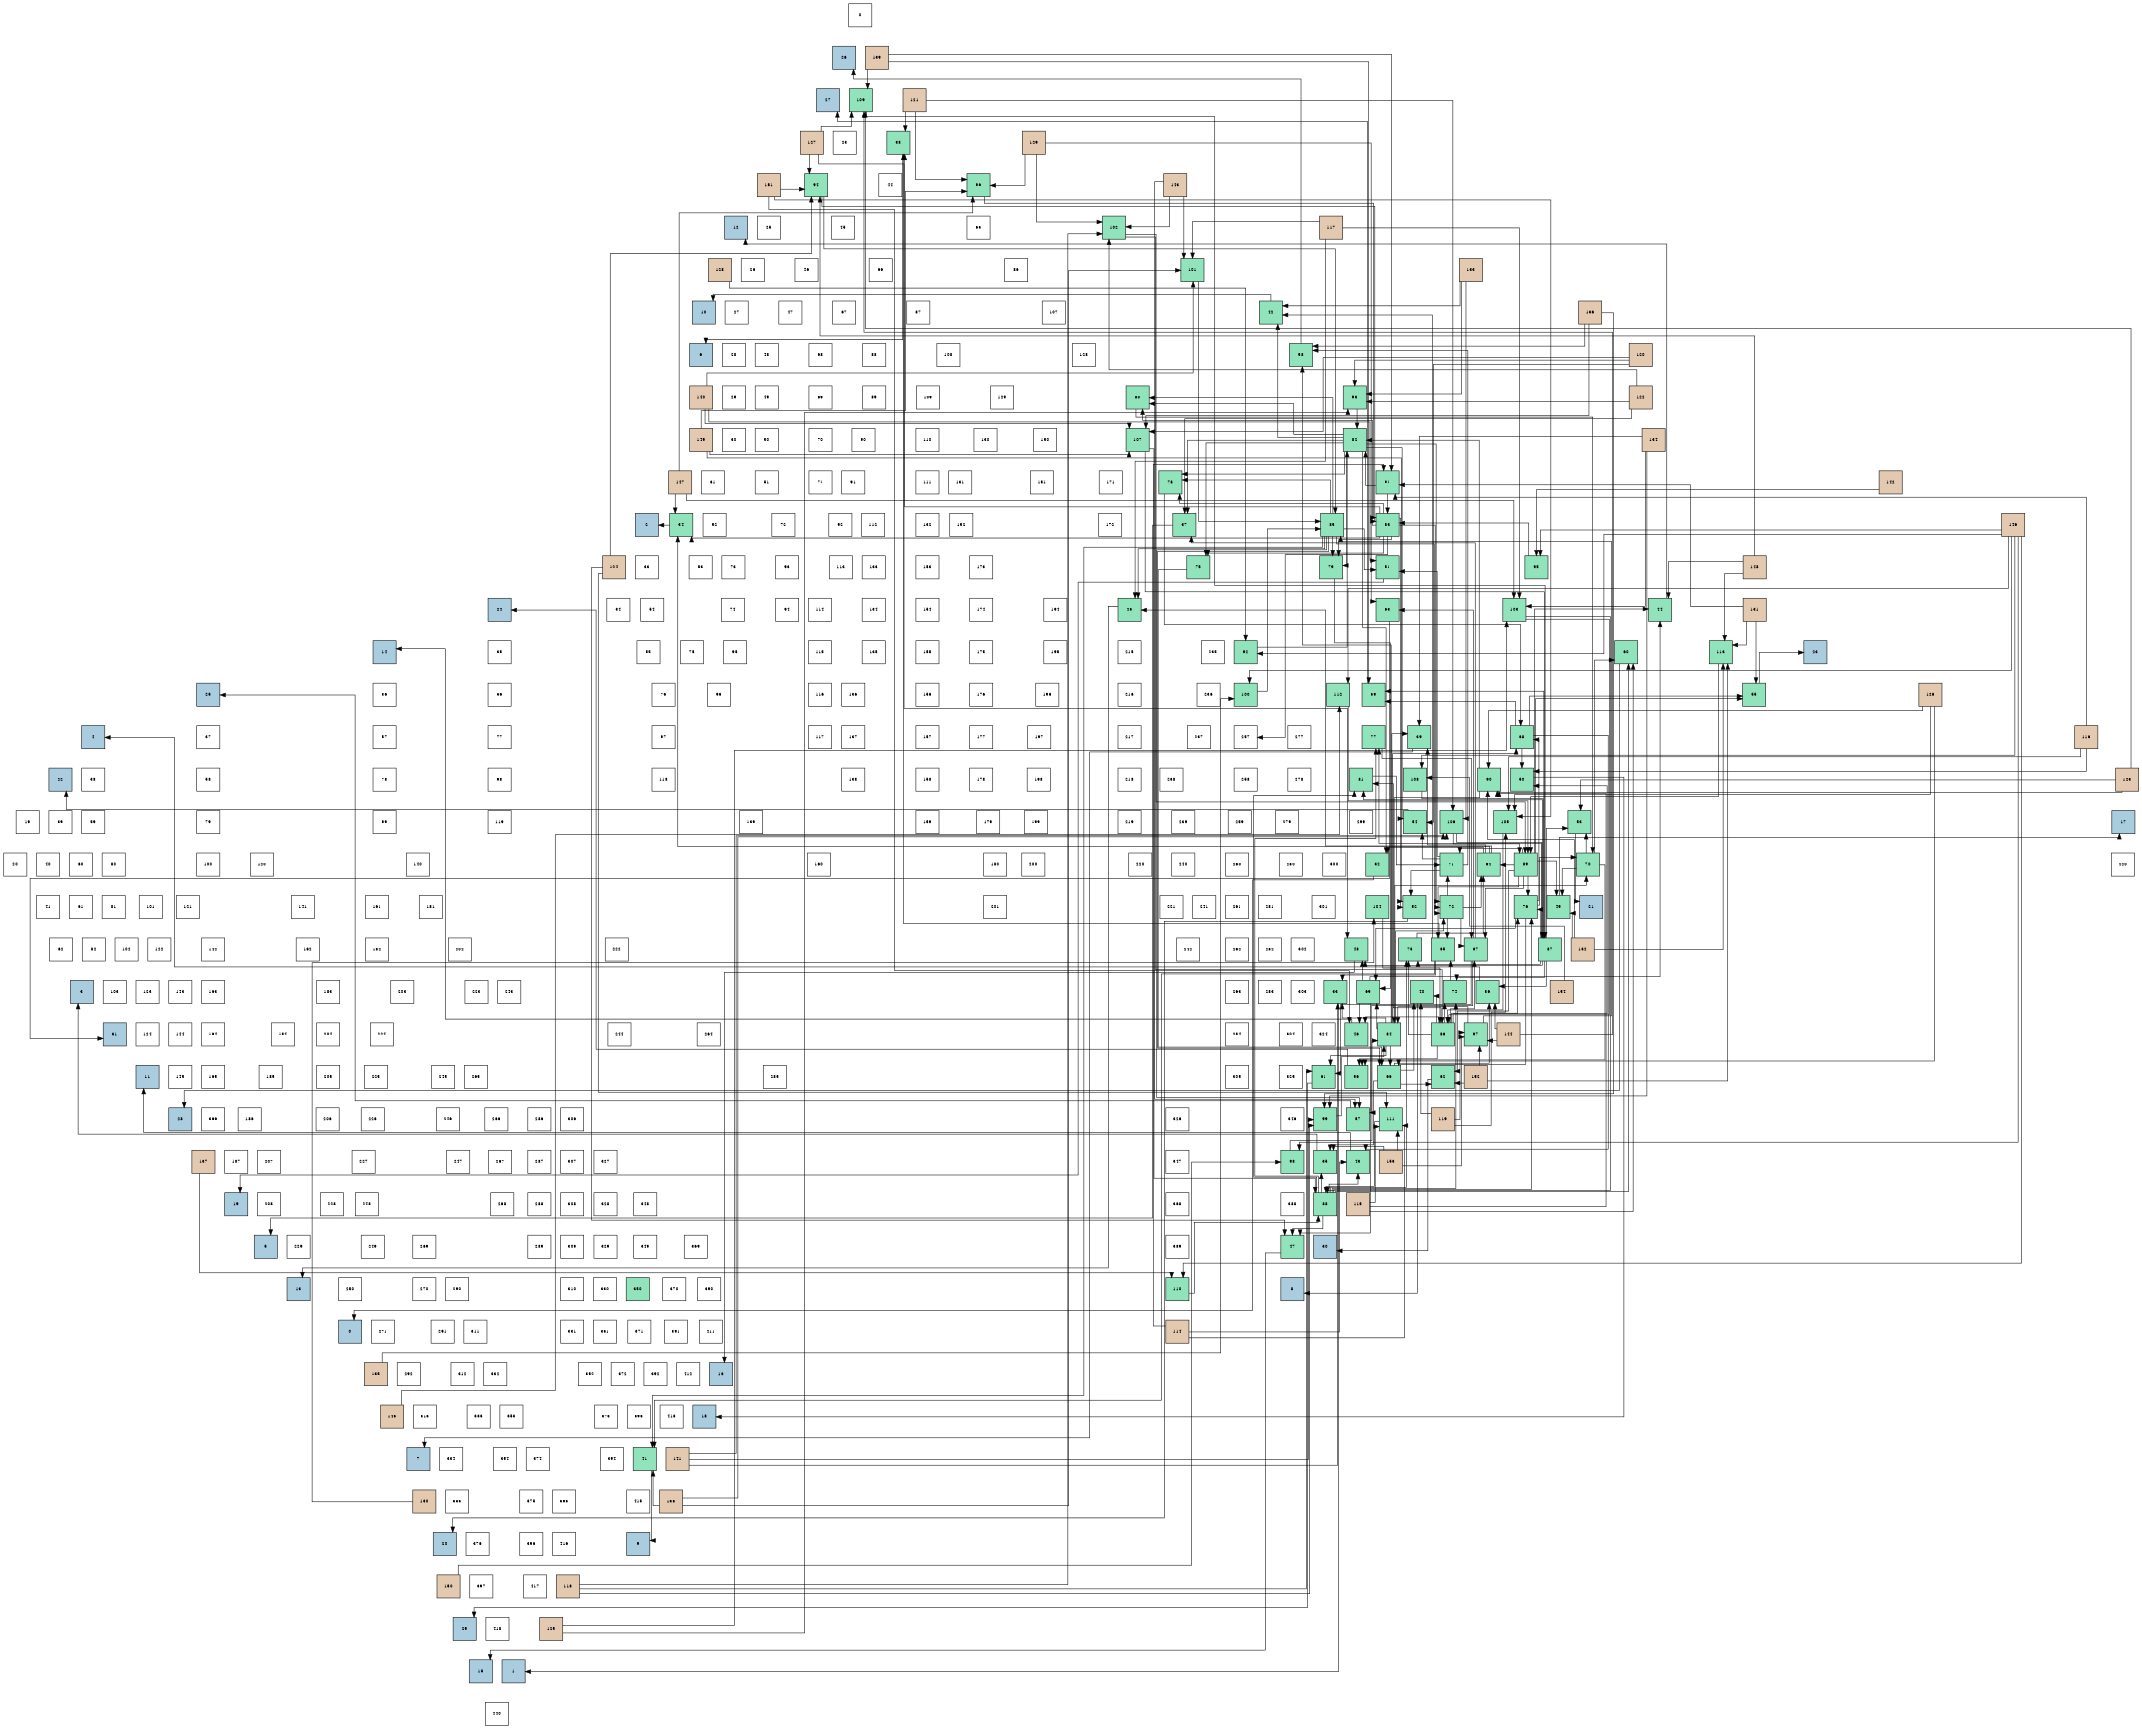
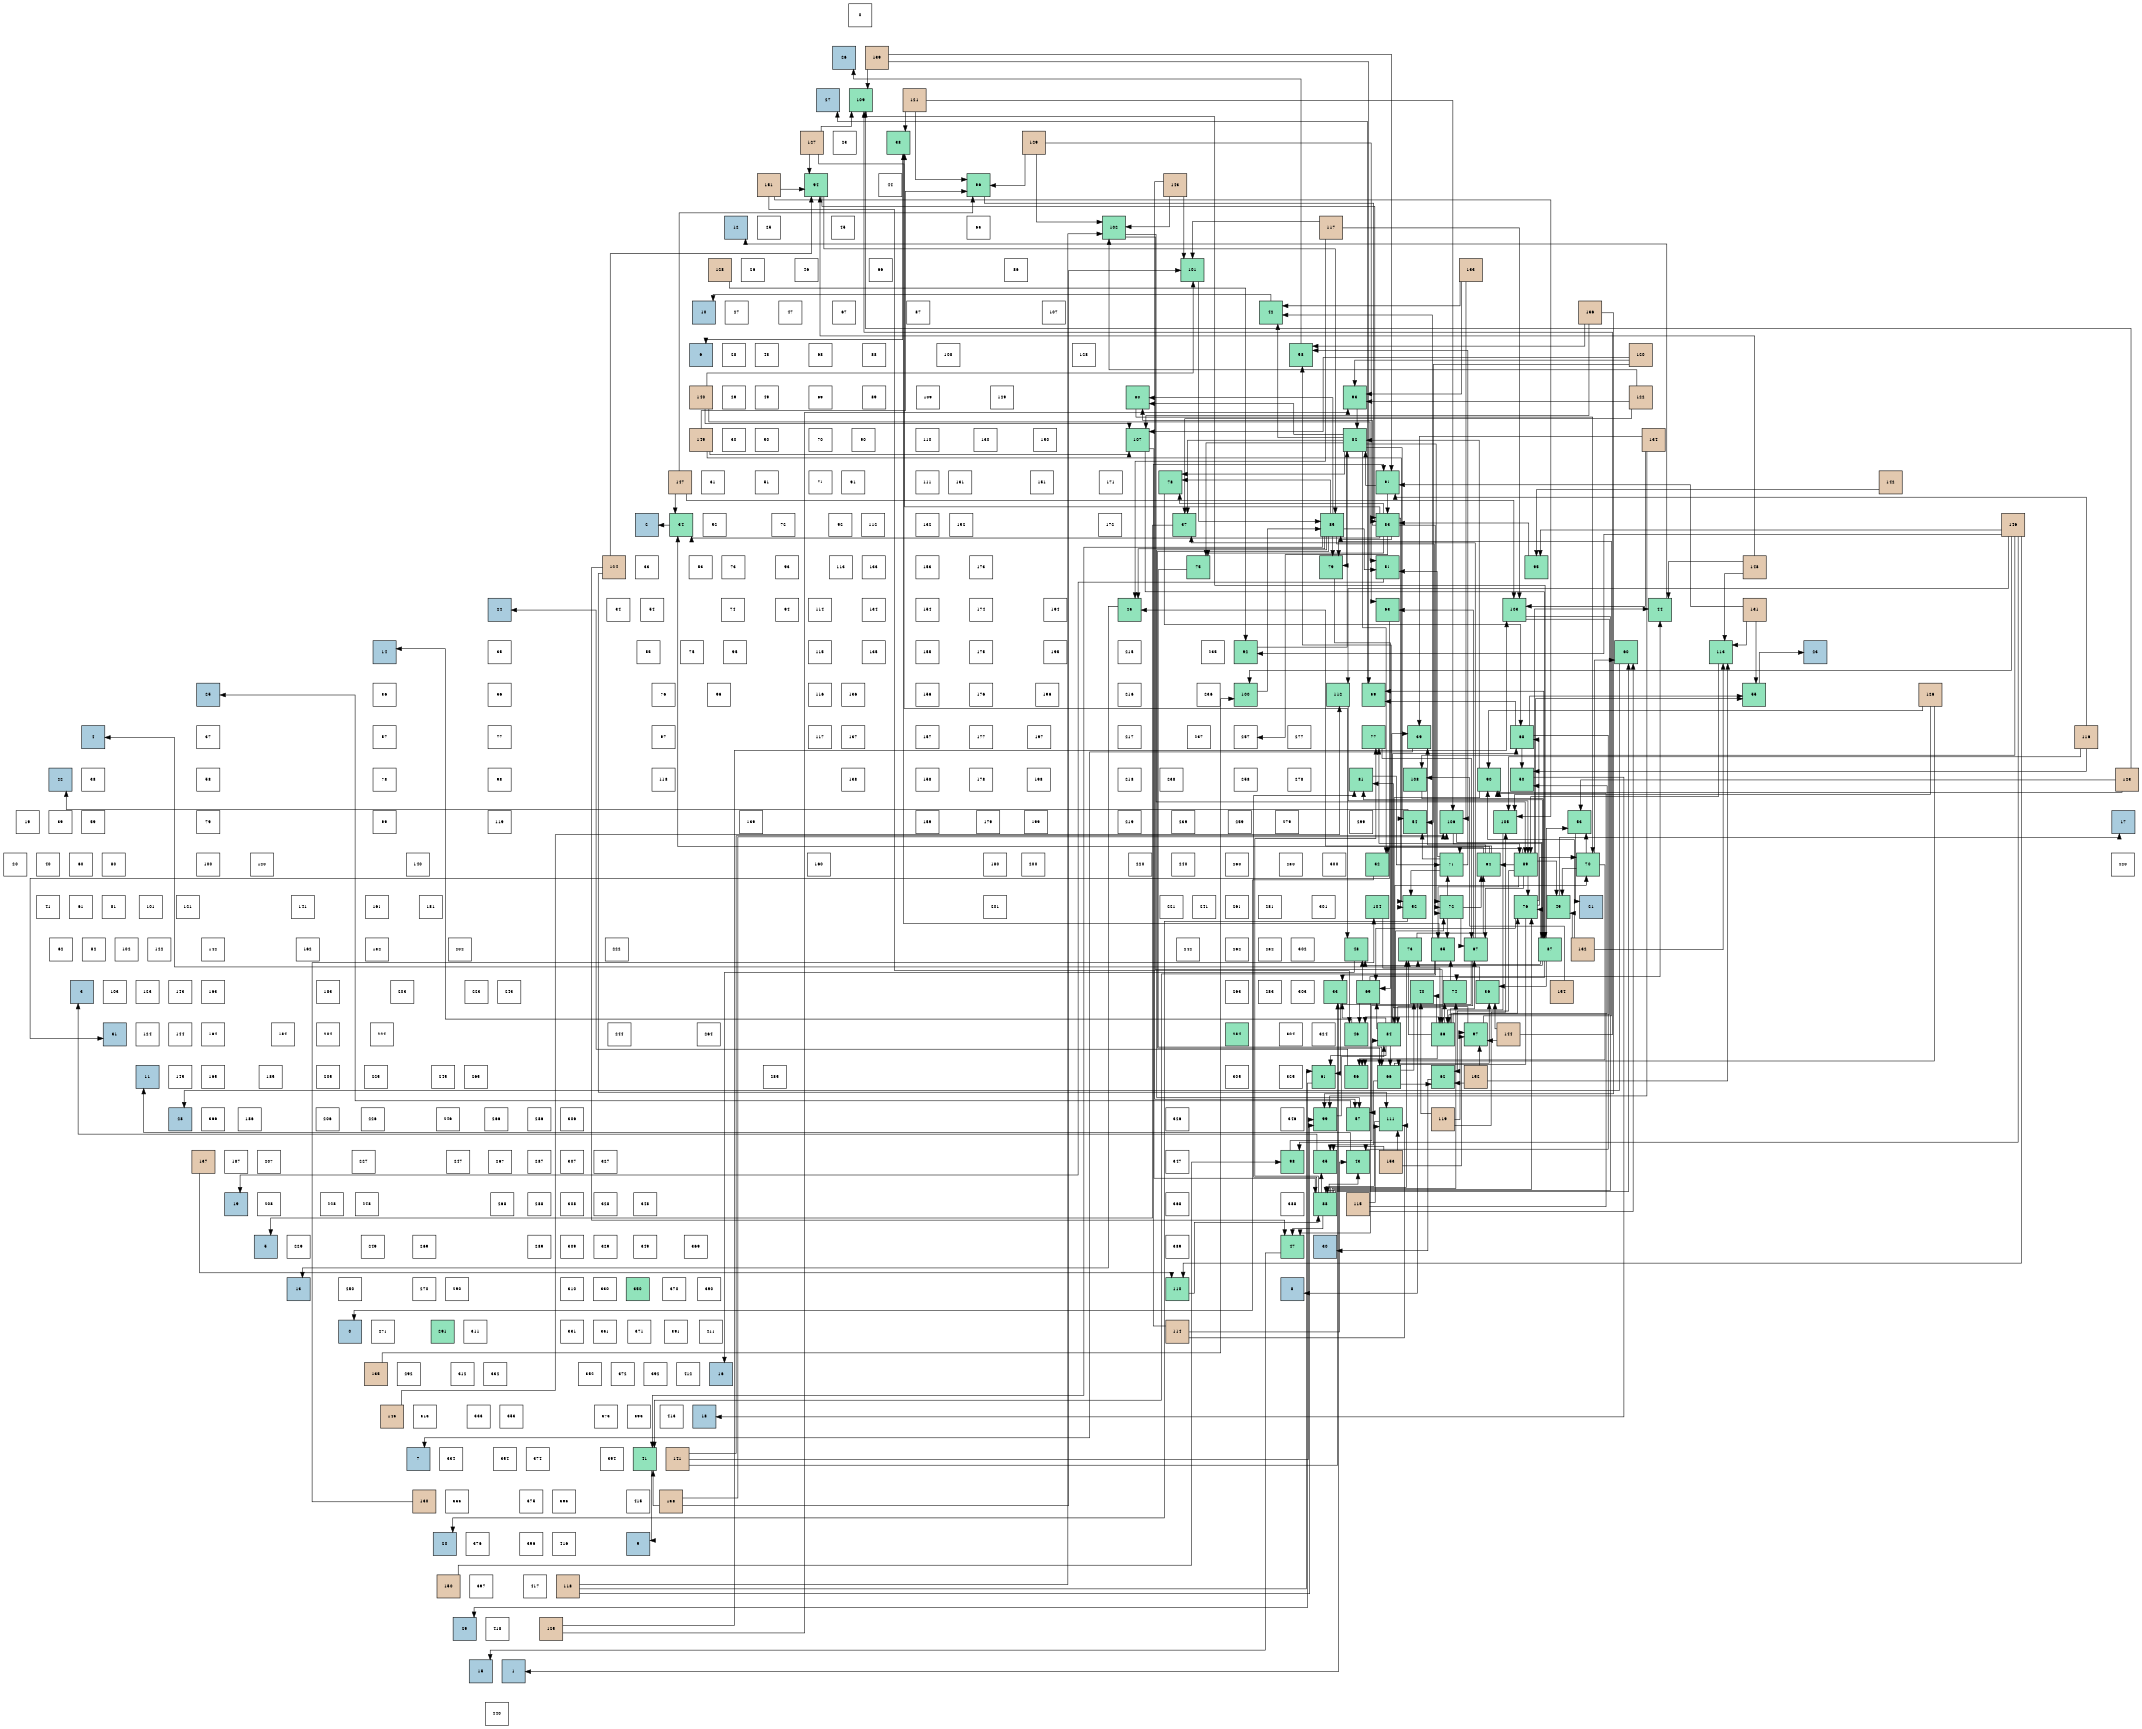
(1237, 1034) -> (1237, 1034)
(443, 1332) -> (443, 1332)
